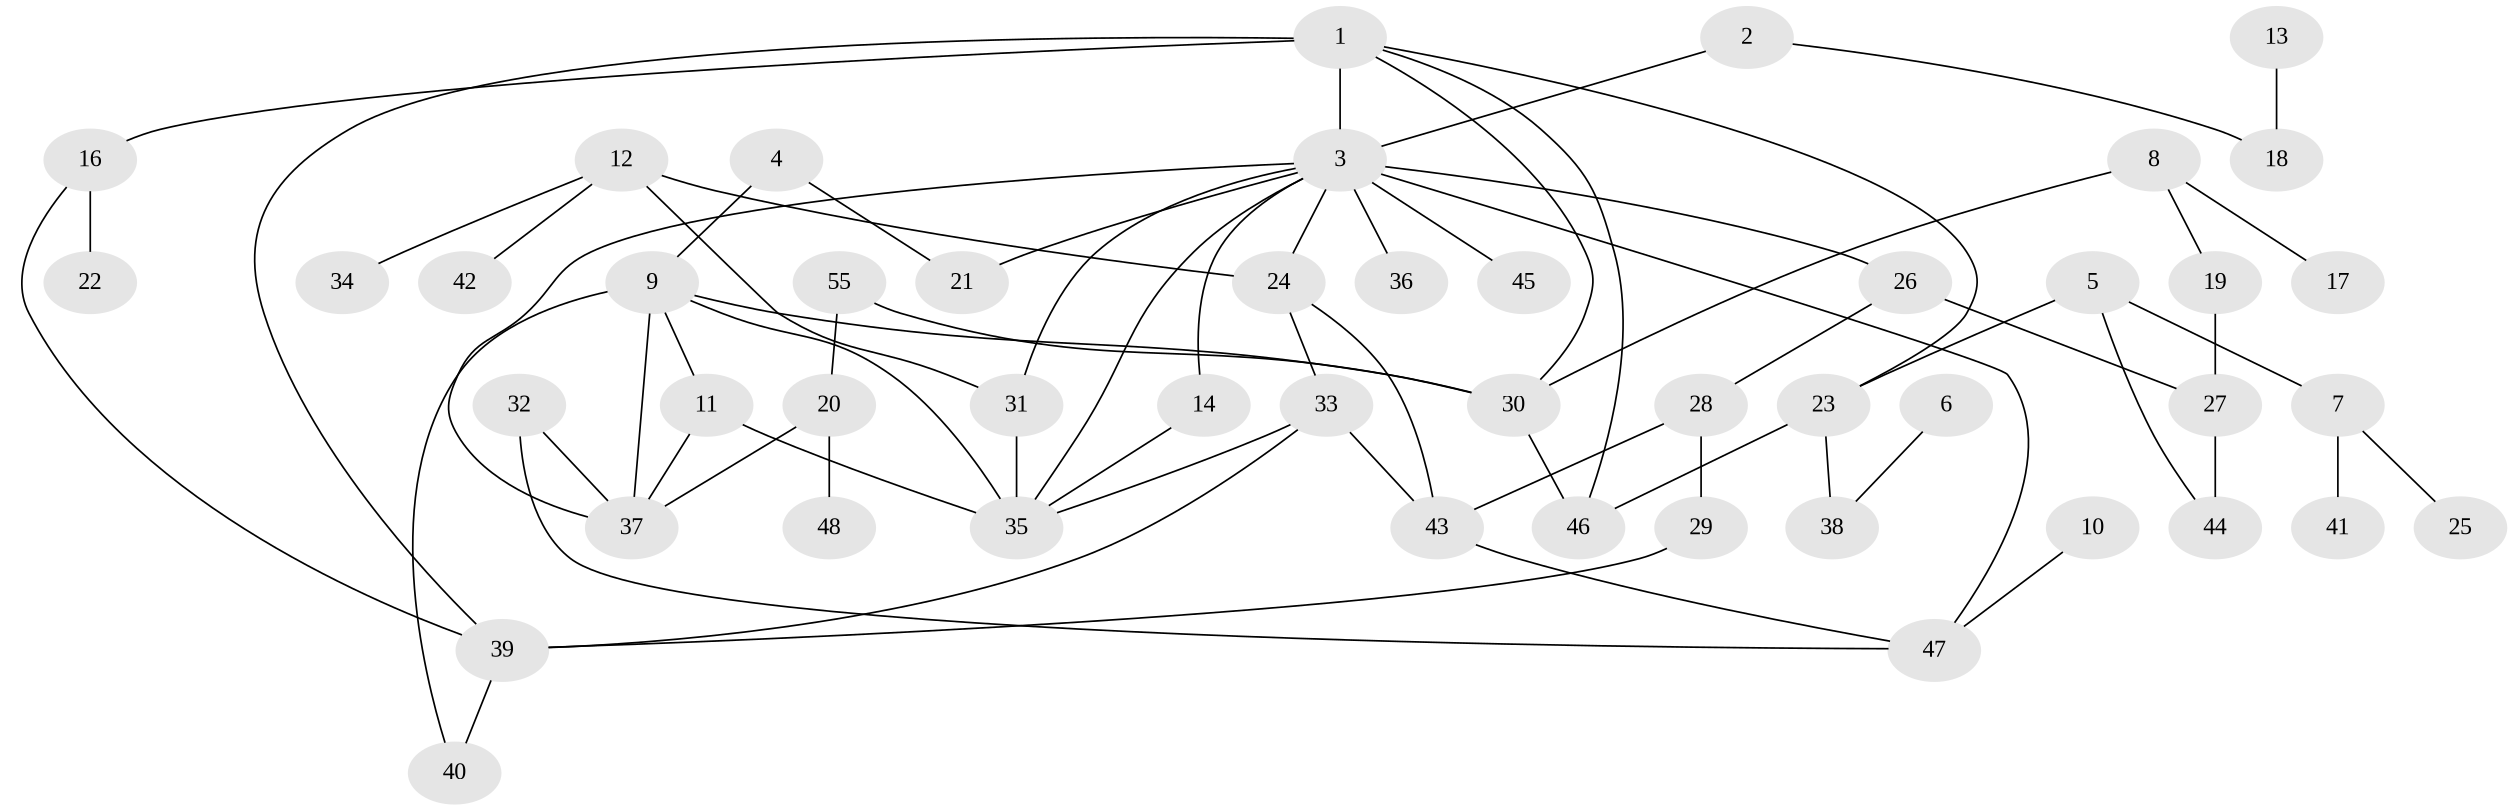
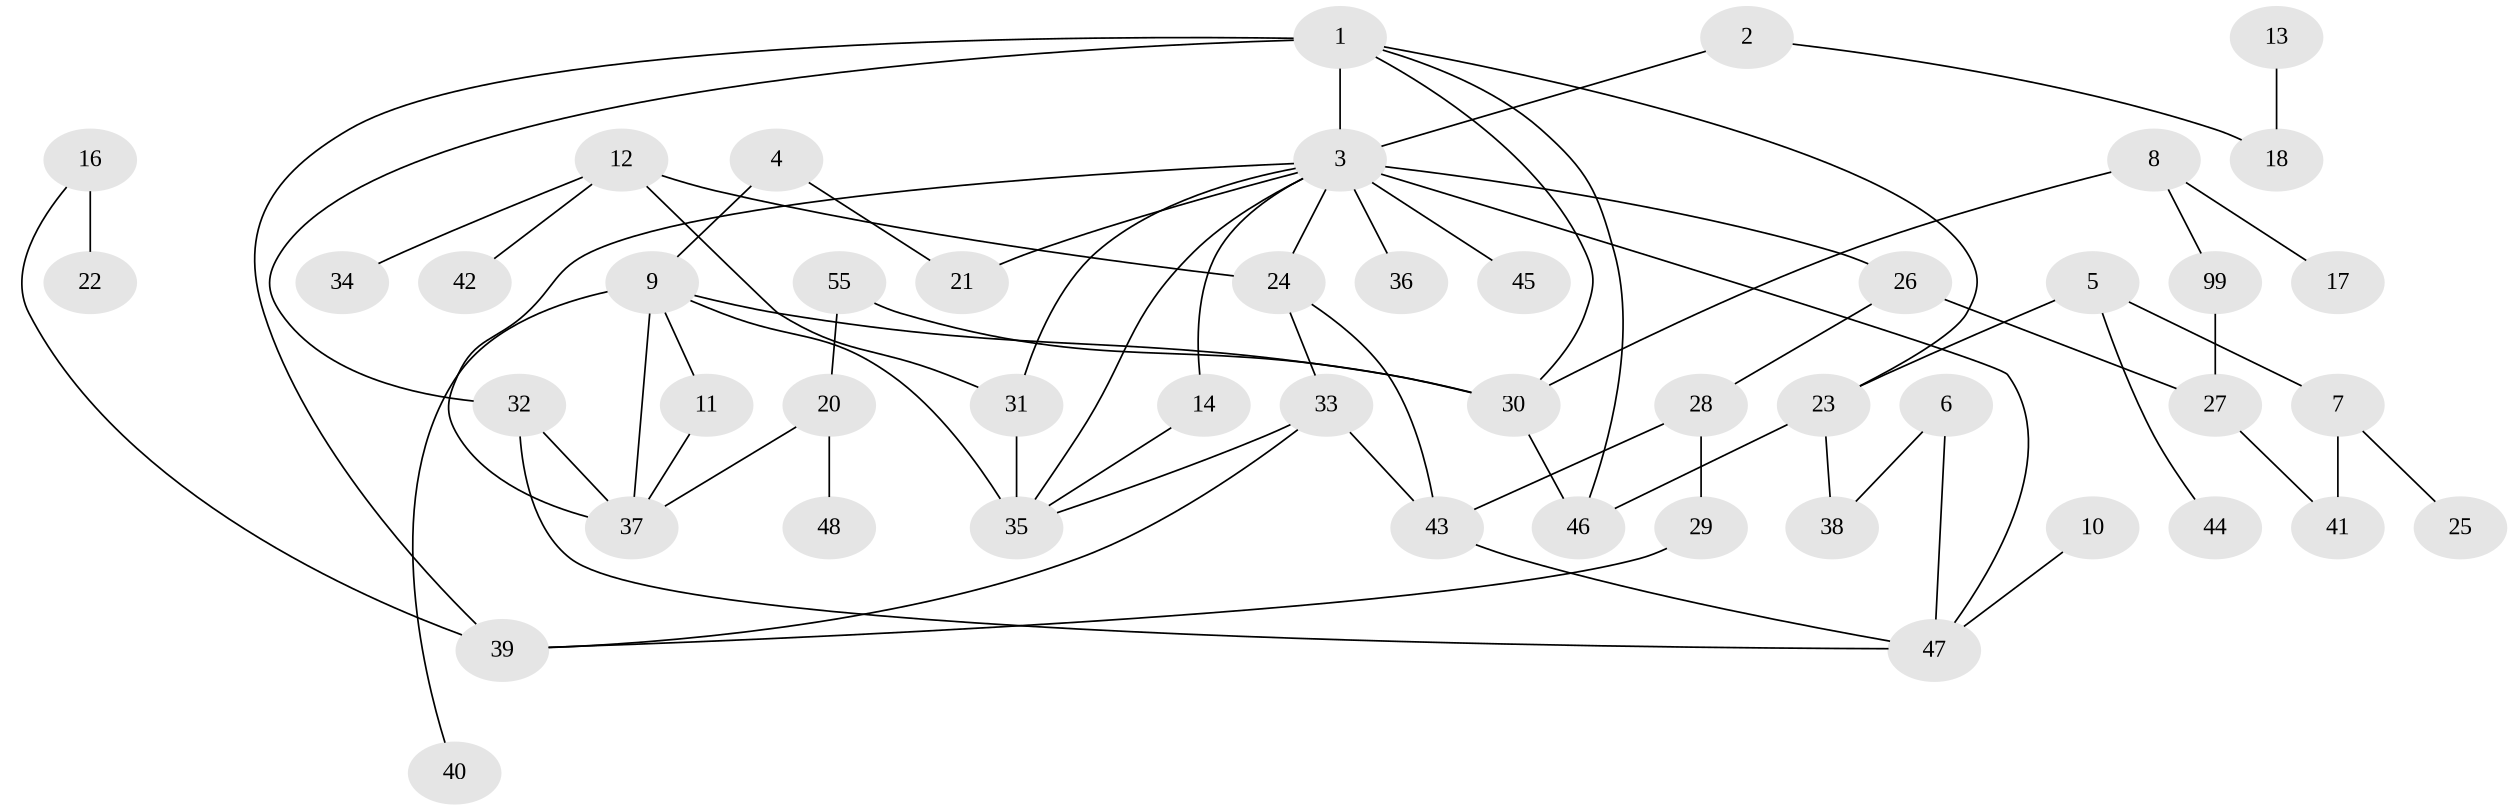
(708, 70) -> (629, 105)
(2215, 283) -> (2215, 283)
(2215, 467) -> (2276, 466)
(858, 471) -> none
none -> (1940, 528)
(478, 712) -> none
